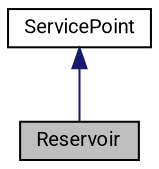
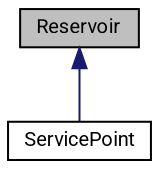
(79, 95) -> (79, 95)
